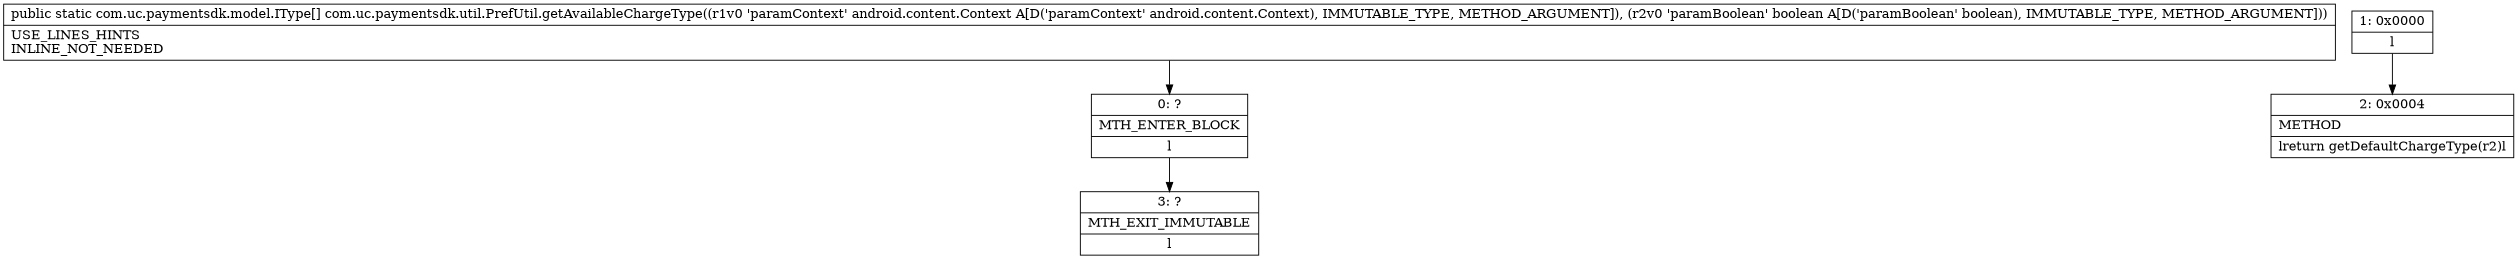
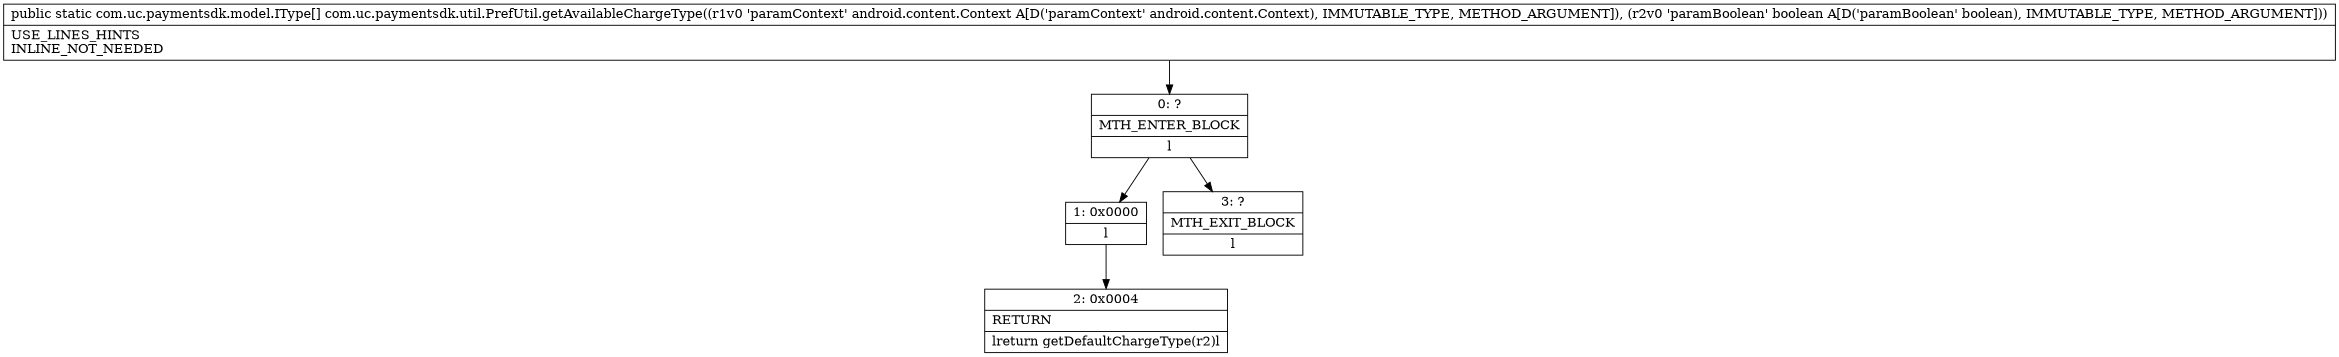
(2310, 126) -> (1022, 320)
none -> (1137, 176)
(1170, 223) -> (1233, 223)
